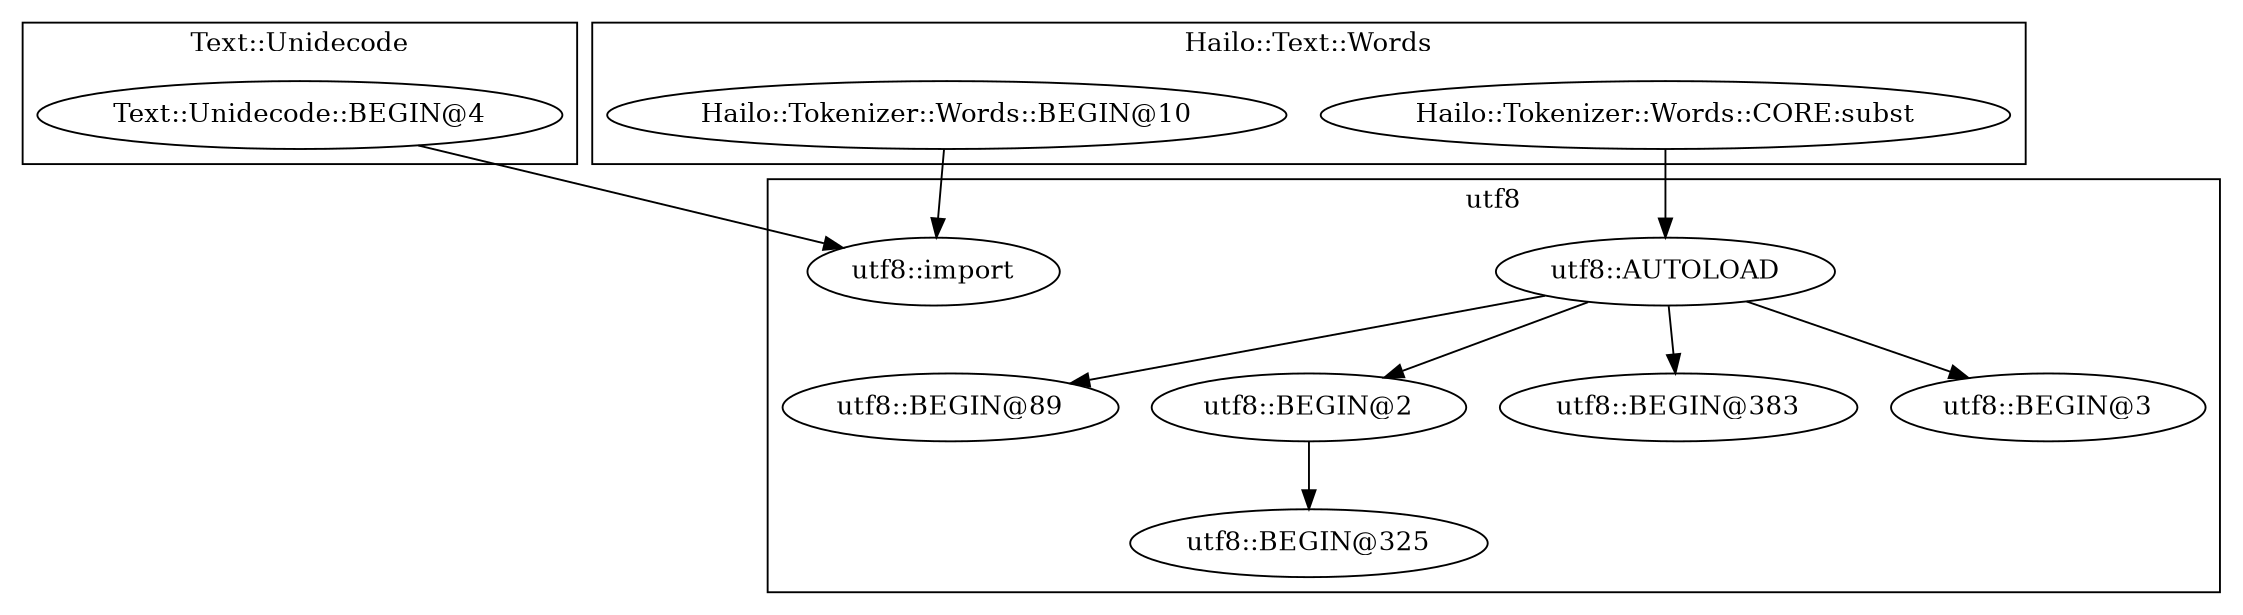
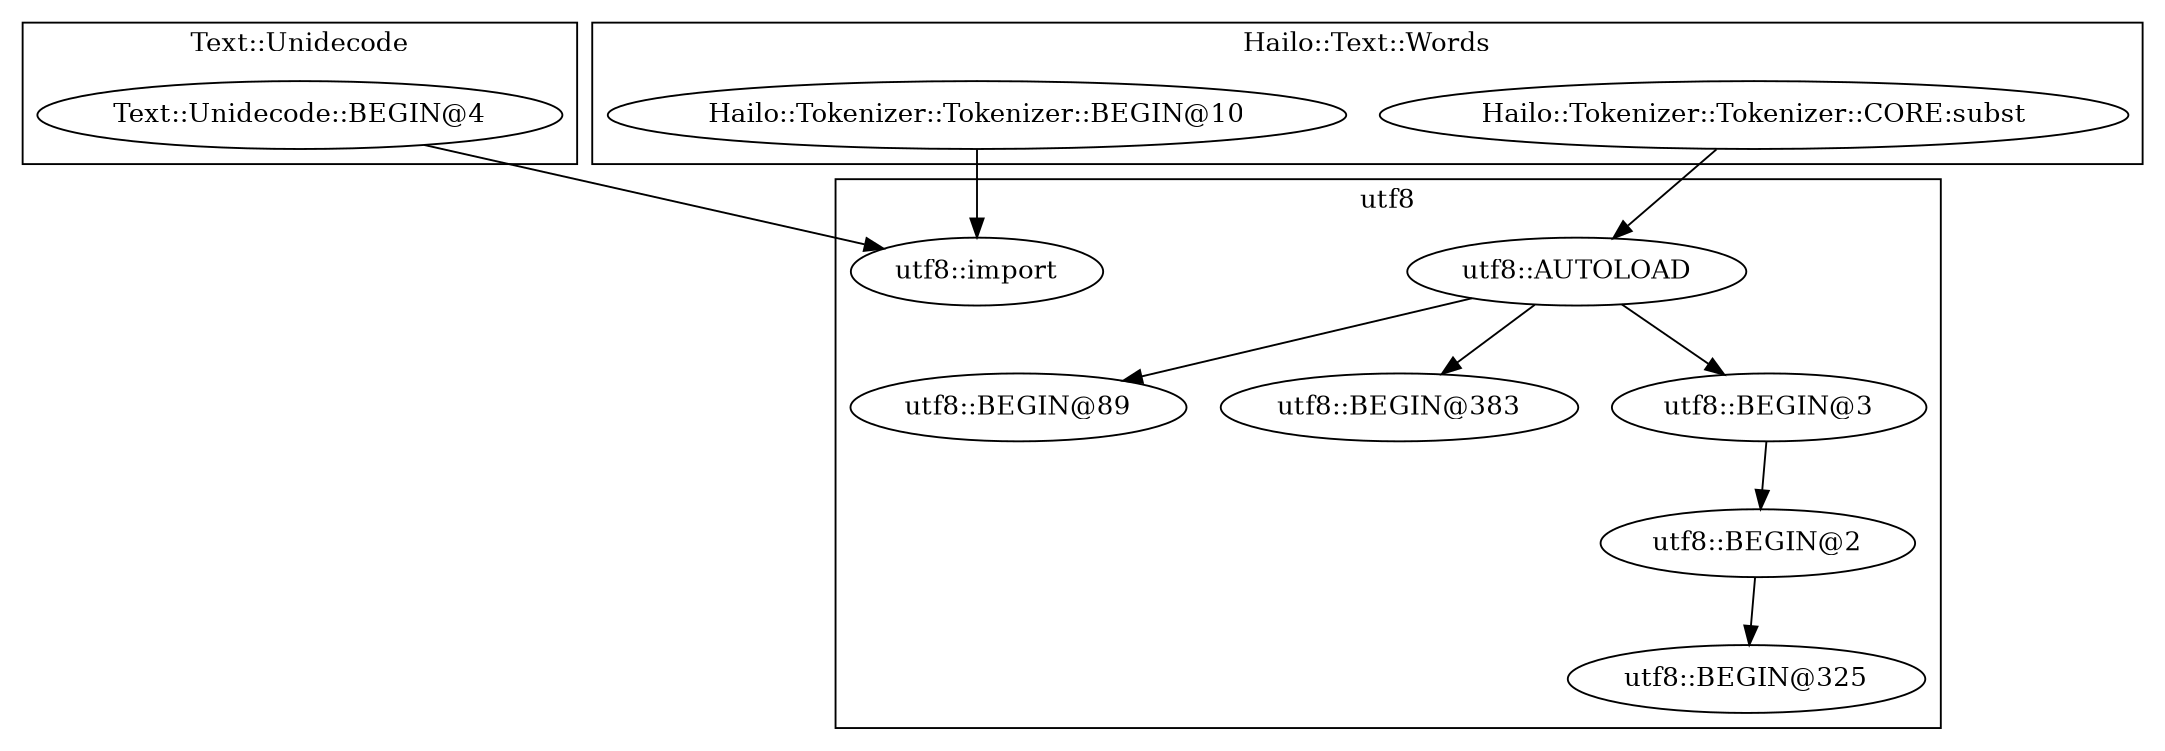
(947, 115) -> (977, 115)
(1665, 115) -> (1754, 115)
(1495, 336) -> (1764, 466)
